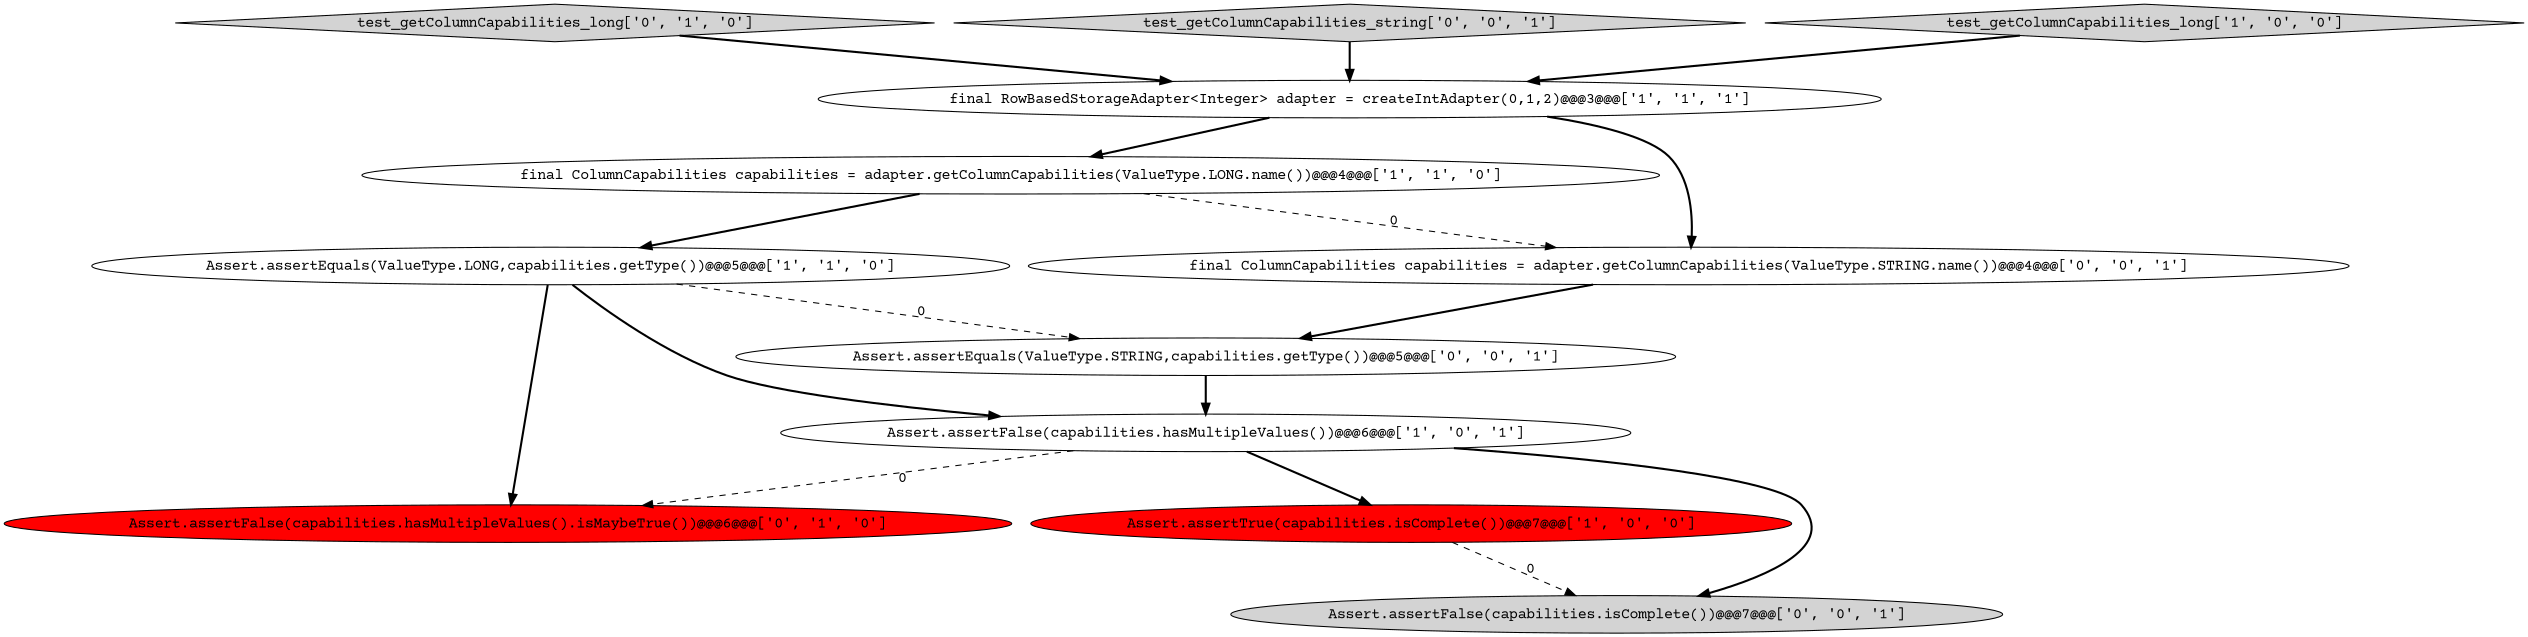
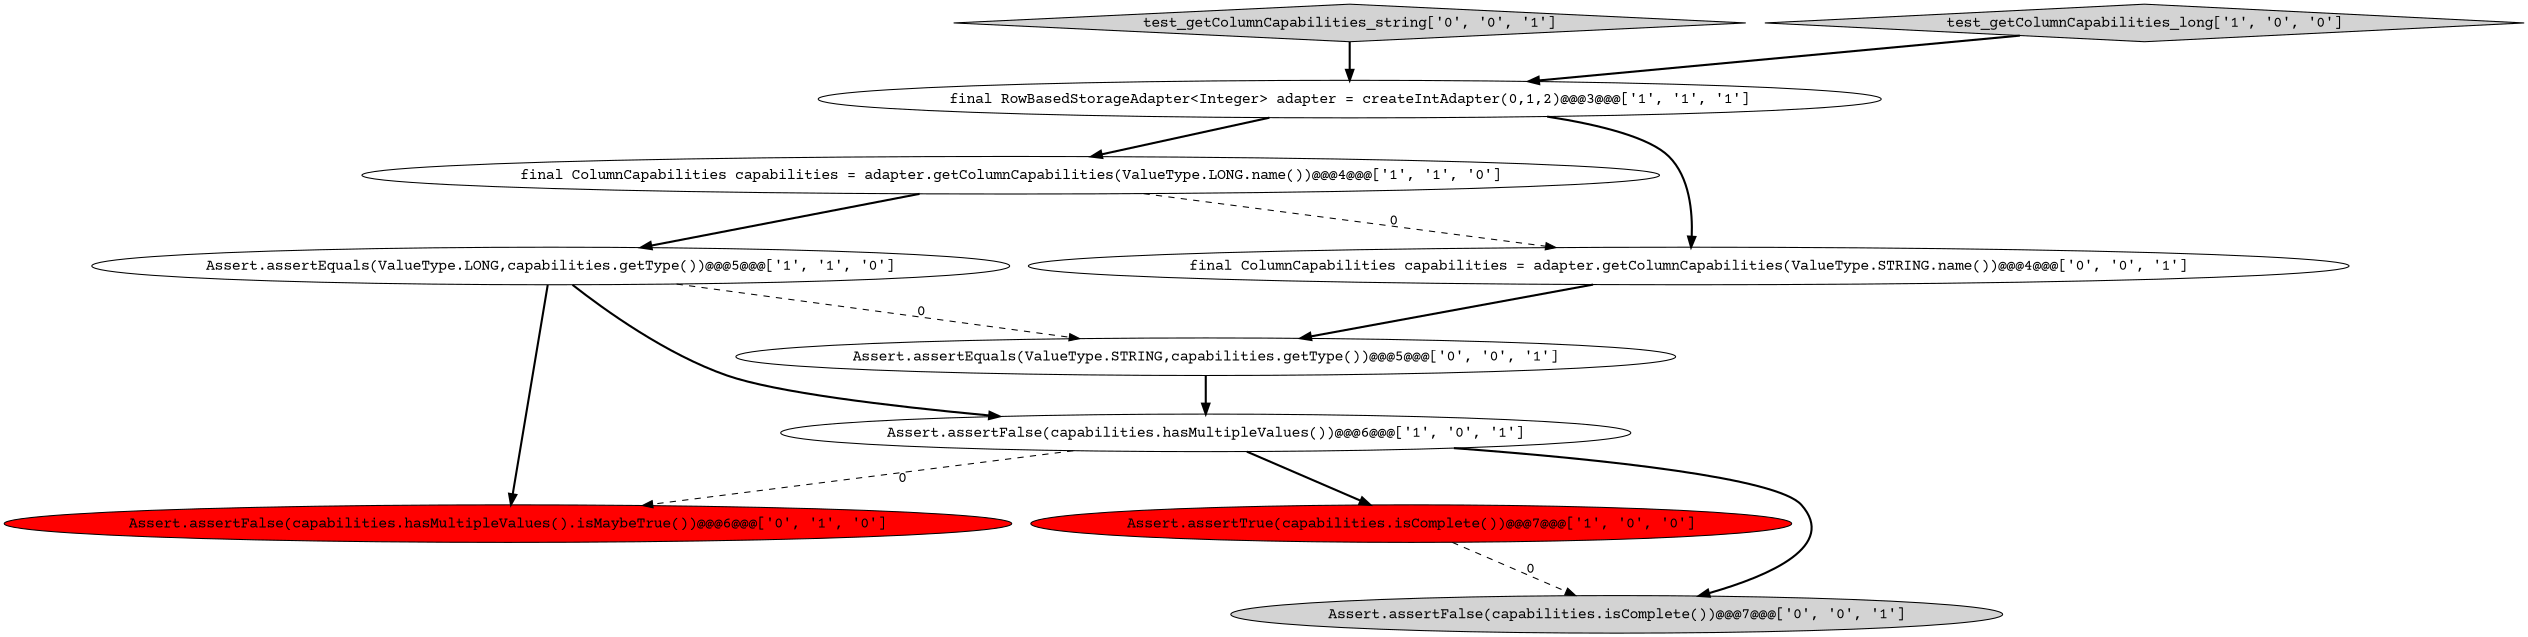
(555, 23) -> none
